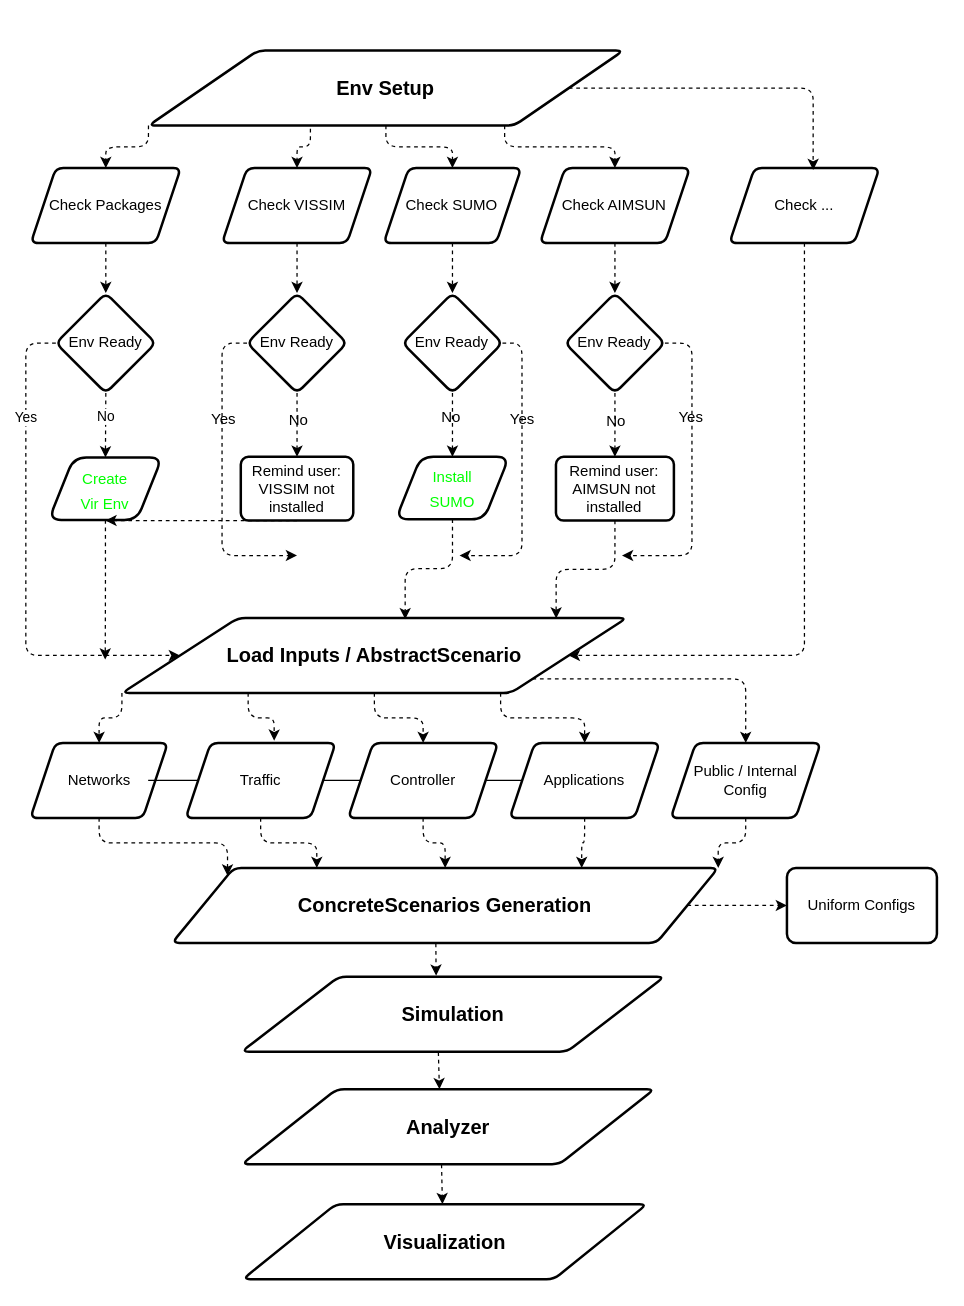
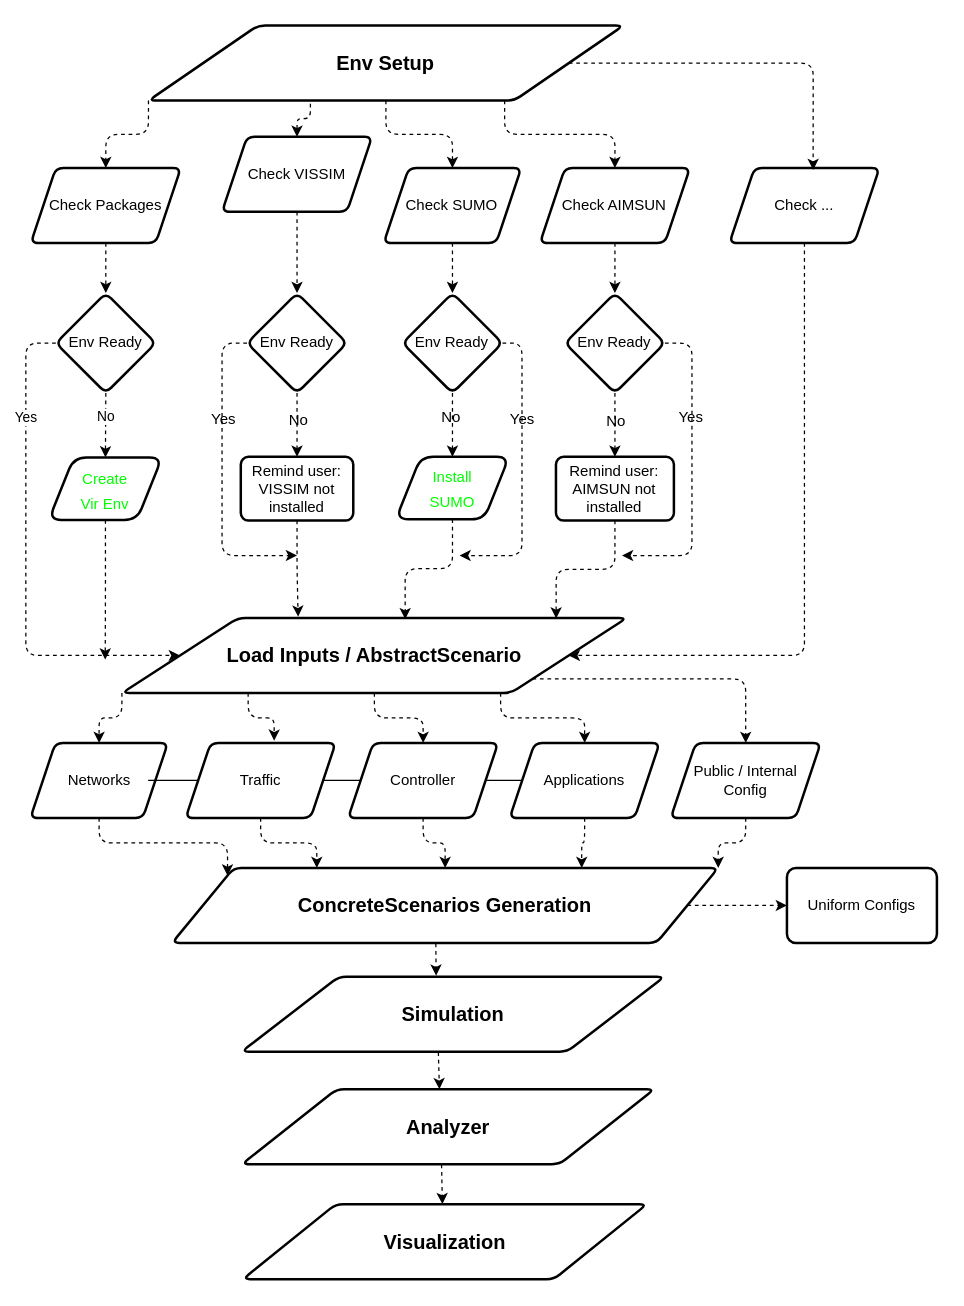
(386, 88) -> (386, 63)
(297, 206) -> (297, 174)
(186, 521) -> (297, 563)
